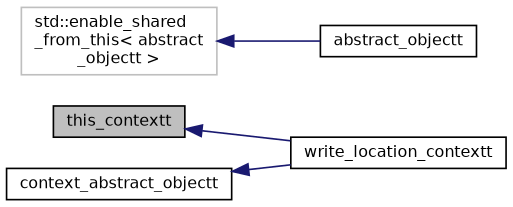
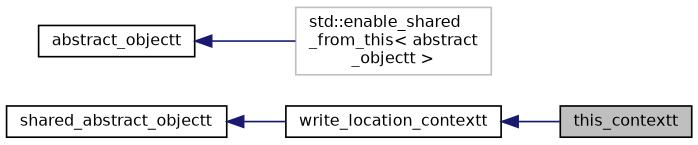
(277, 41) -> (254, 41)
(246, 136) -> (539, 122)
(119, 184) -> (117, 122)
